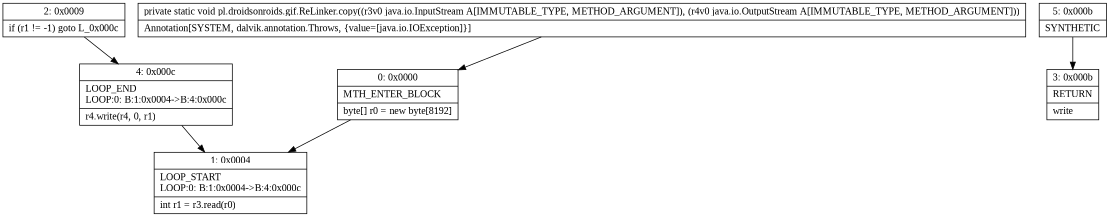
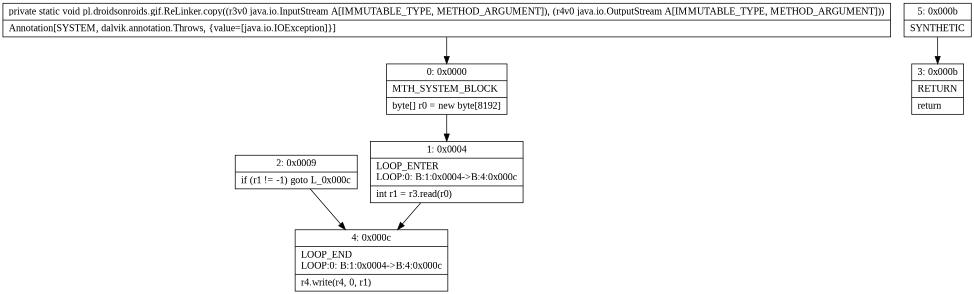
(392, 94) -> (445, 89)
(1063, 111) -> (930, 106)
(191, 136) -> (411, 213)
(191, 177) -> (408, 166)
